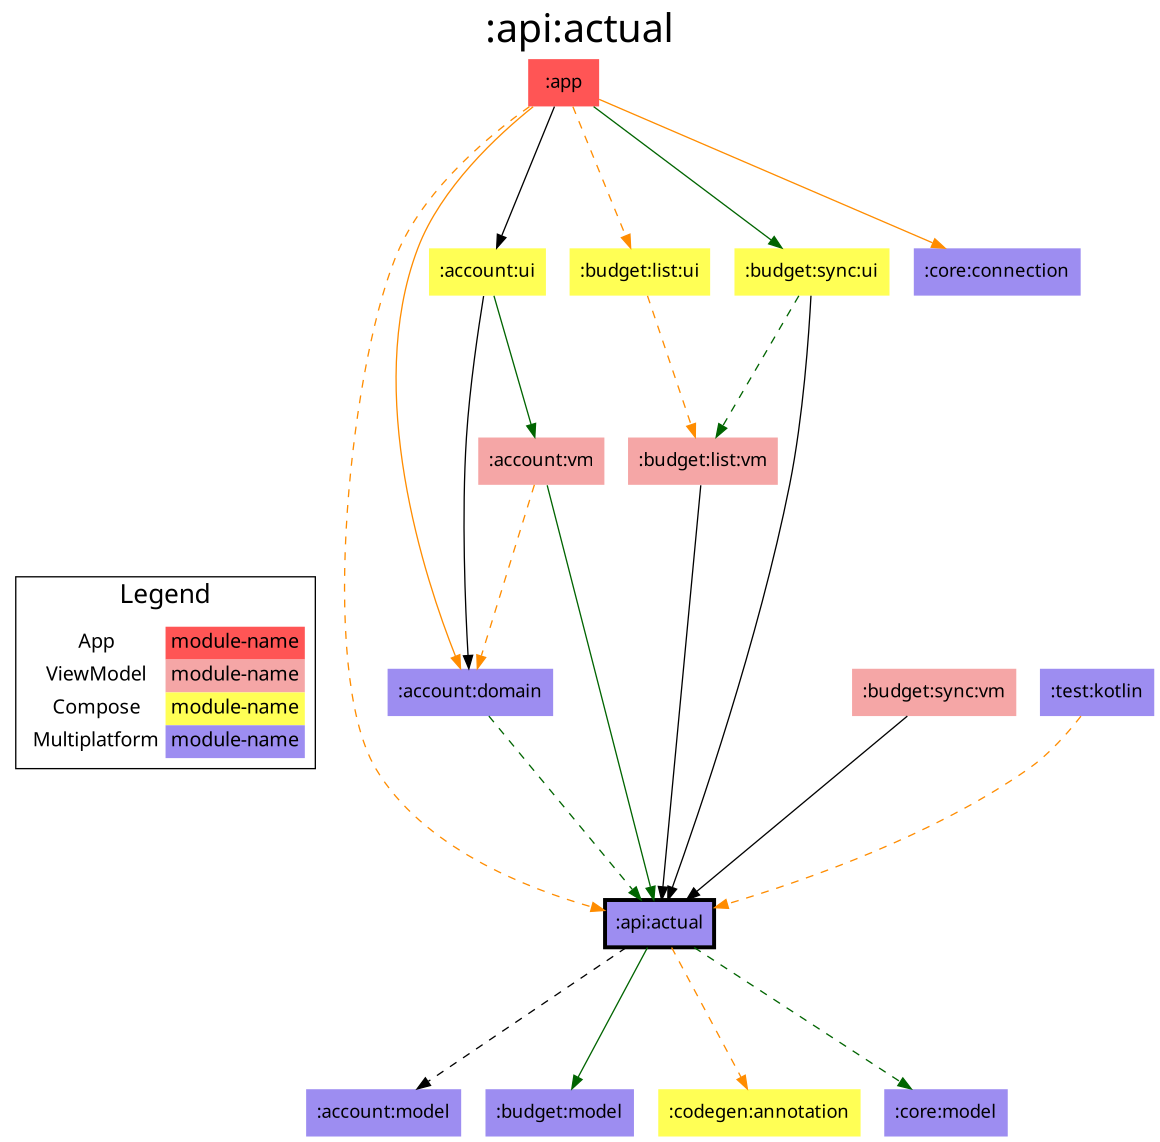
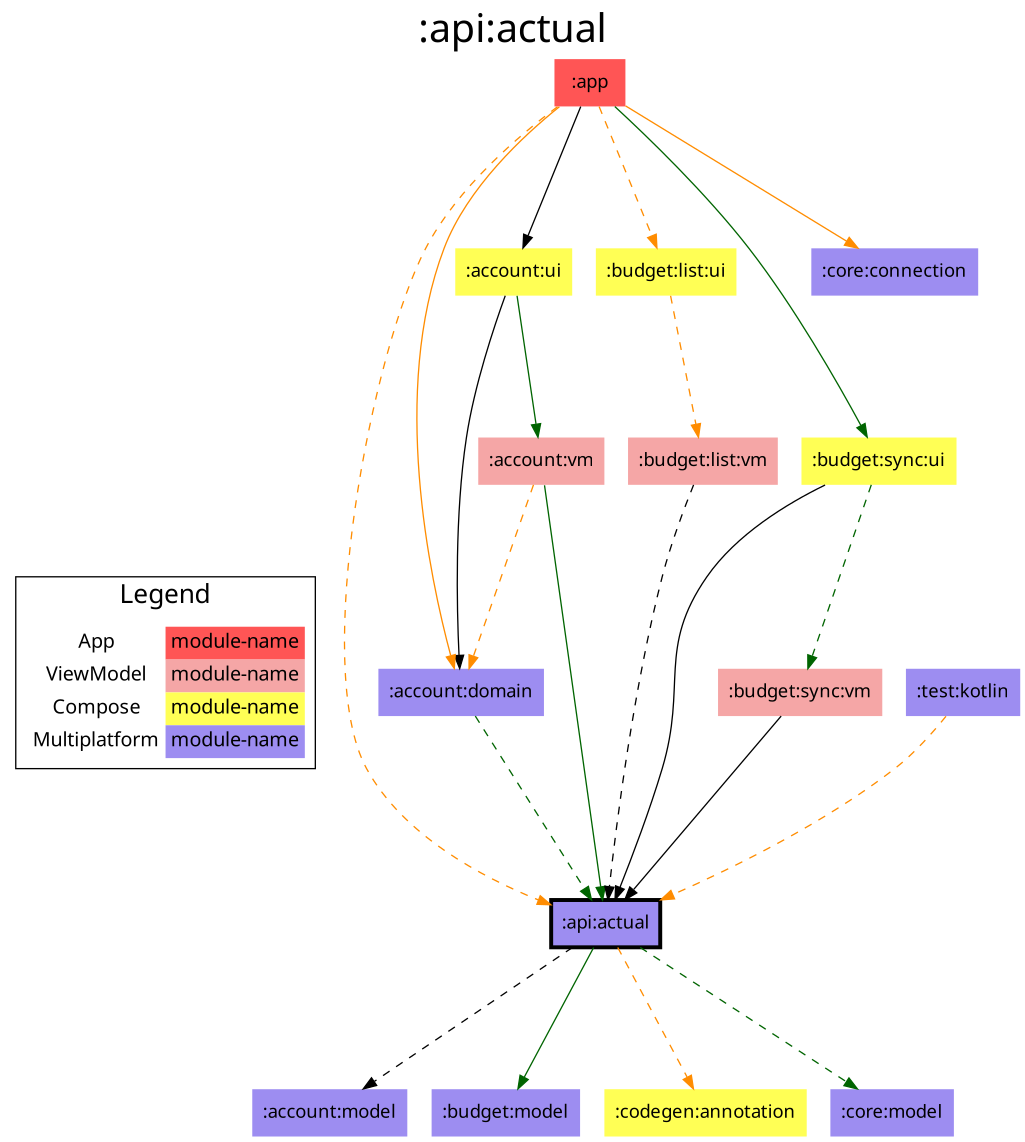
(761, 361) -> (842, 570)
(682, 686) -> (639, 683)
